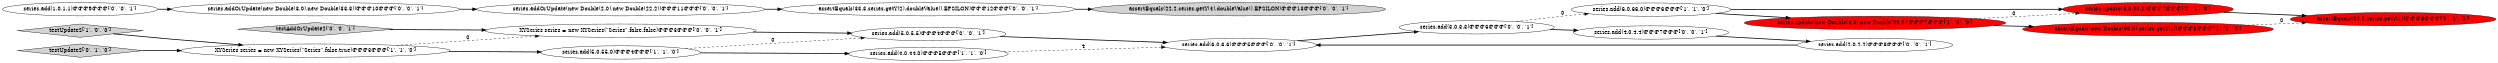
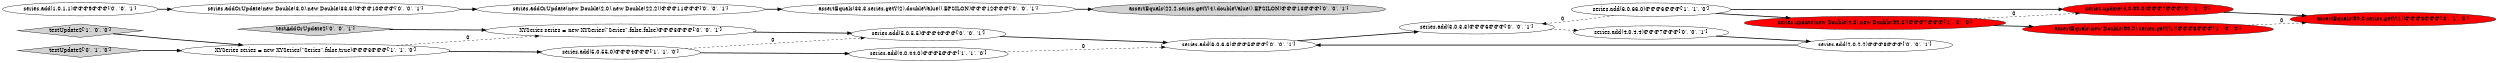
(1551, 17) -> (1580, 20)
(1562, 30) -> (1562, 30)
(1084, 47) -> (1084, 47)
